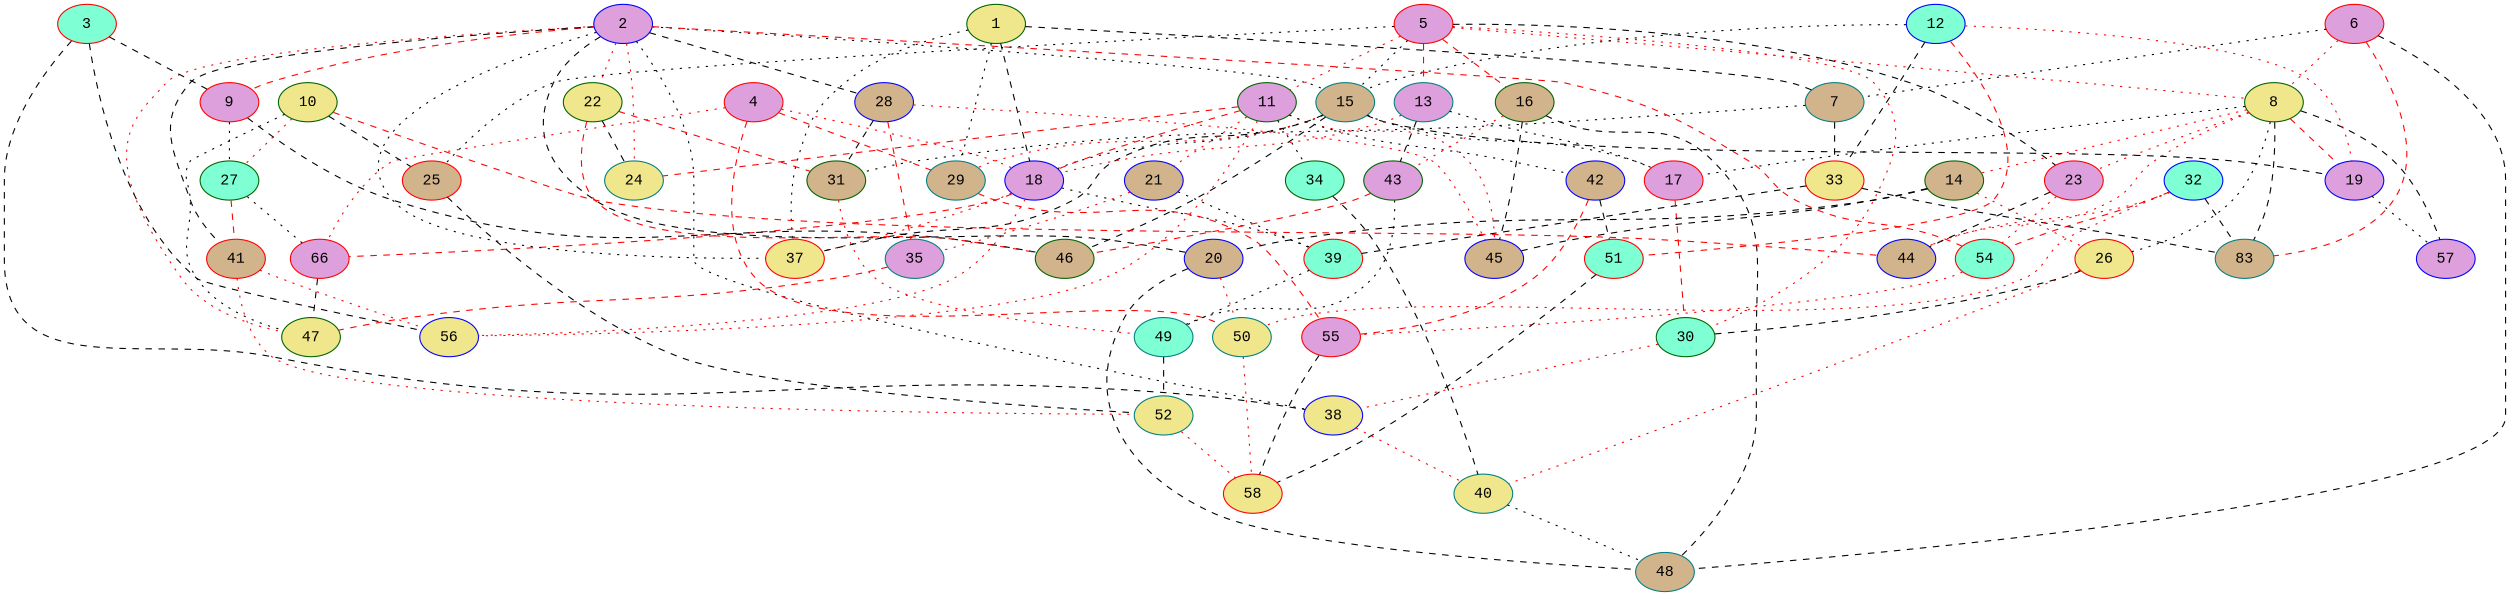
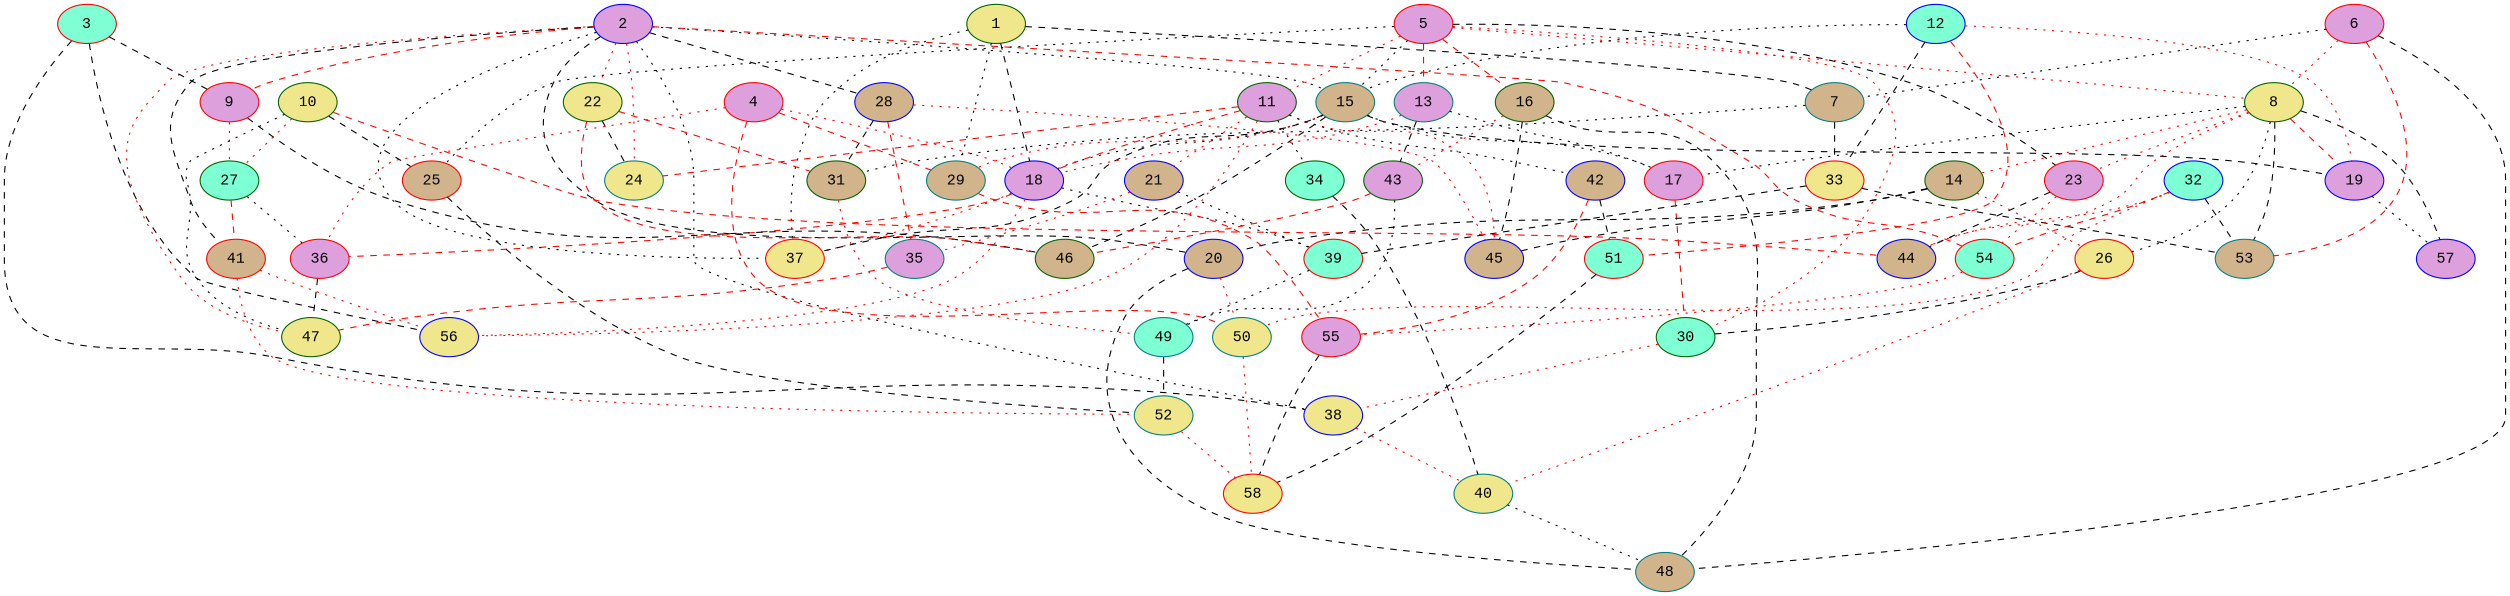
(229, 148) -> (229, 148)
(320, 259) -> (320, 259)
(2245, 259) -> (2245, 259)
